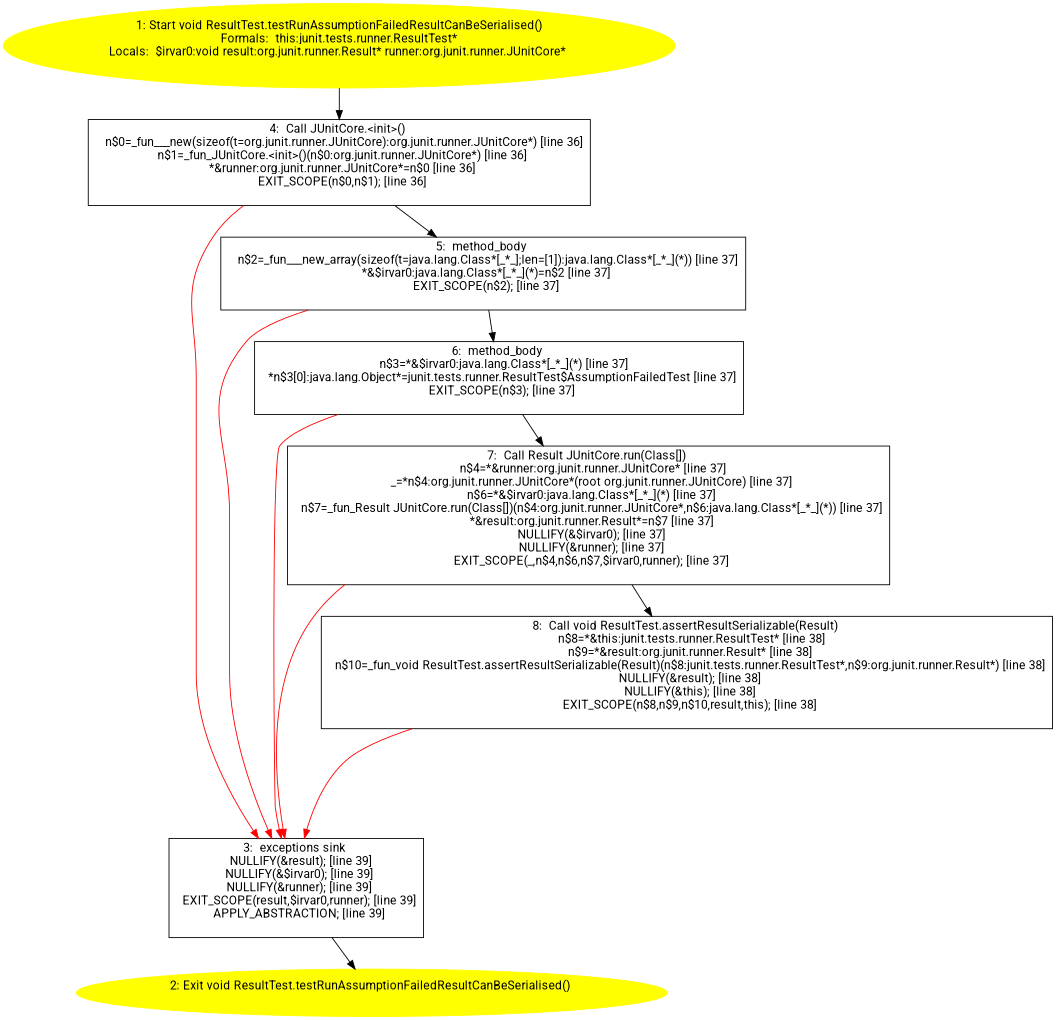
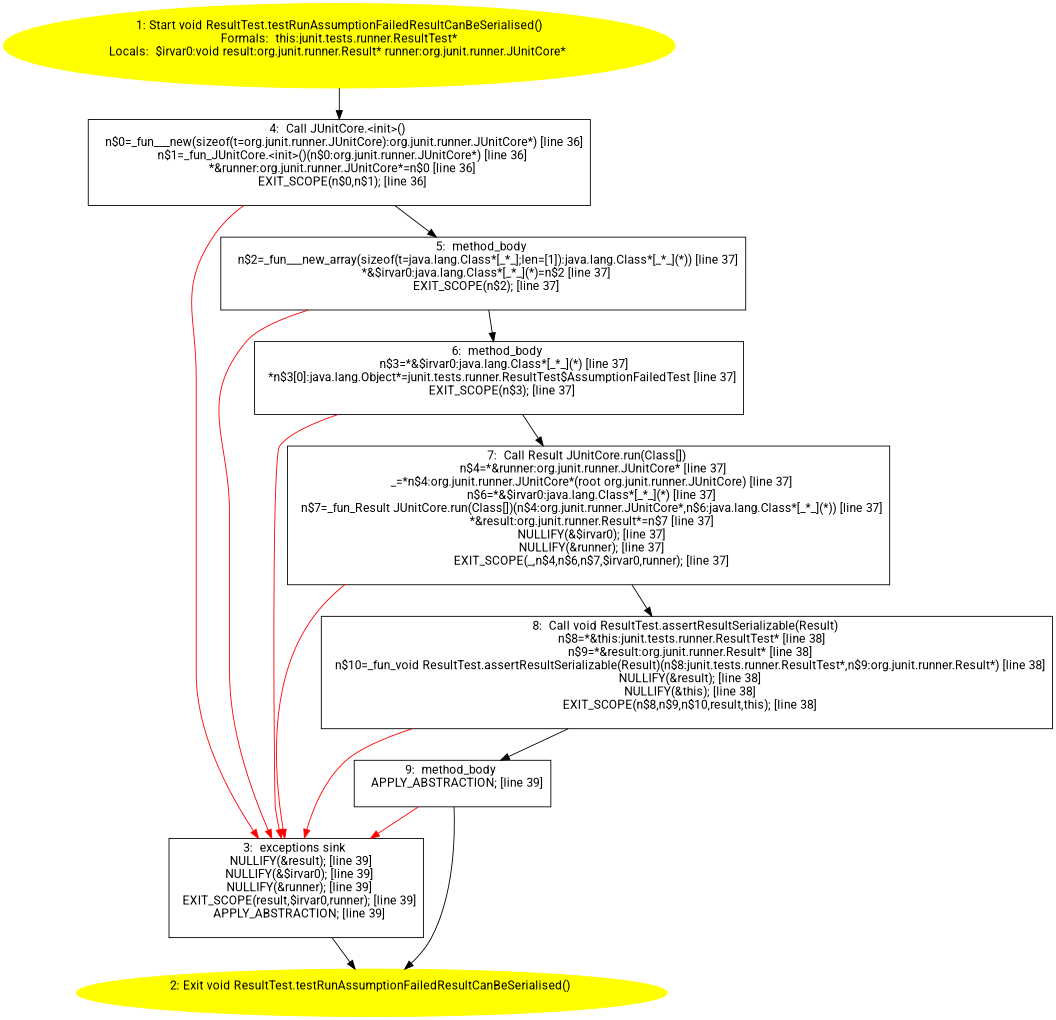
none -> (453, 784)
